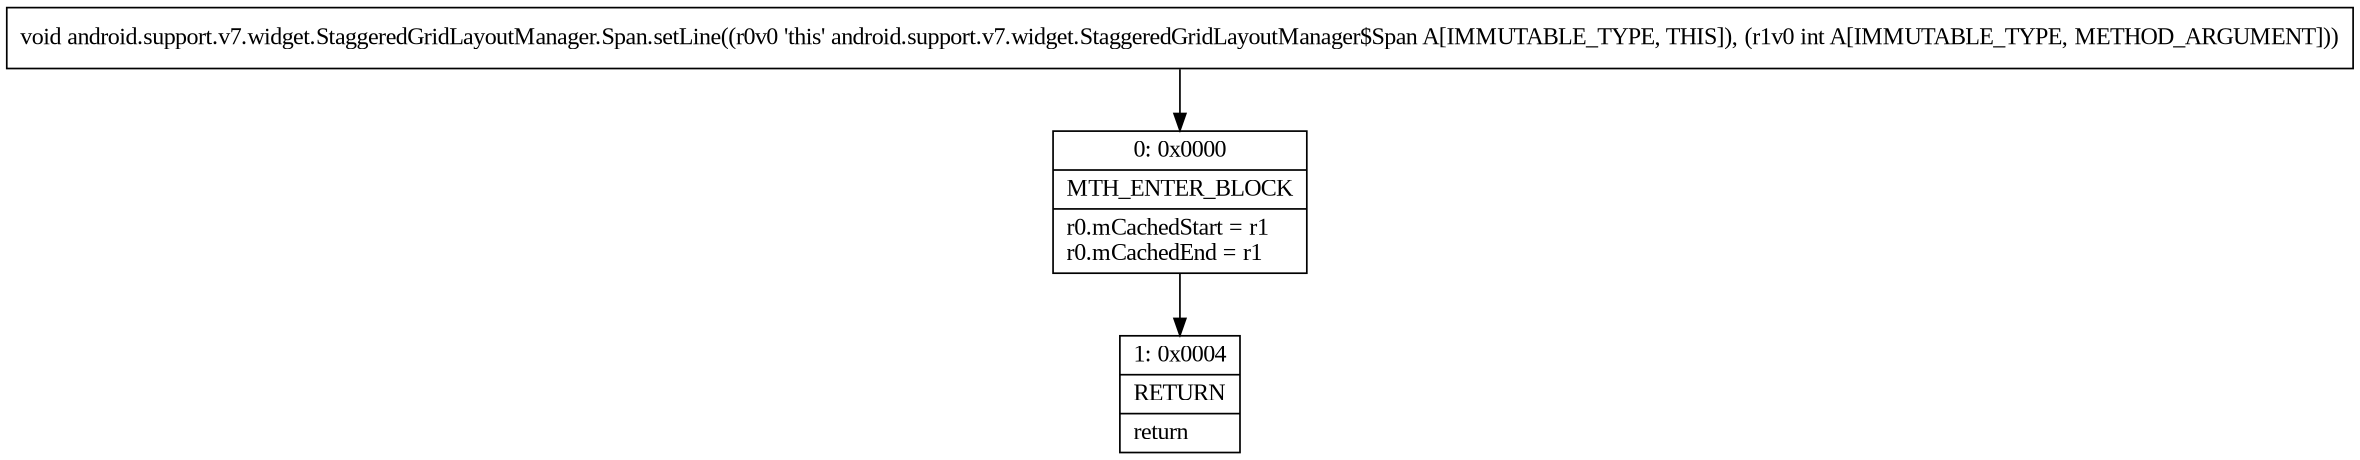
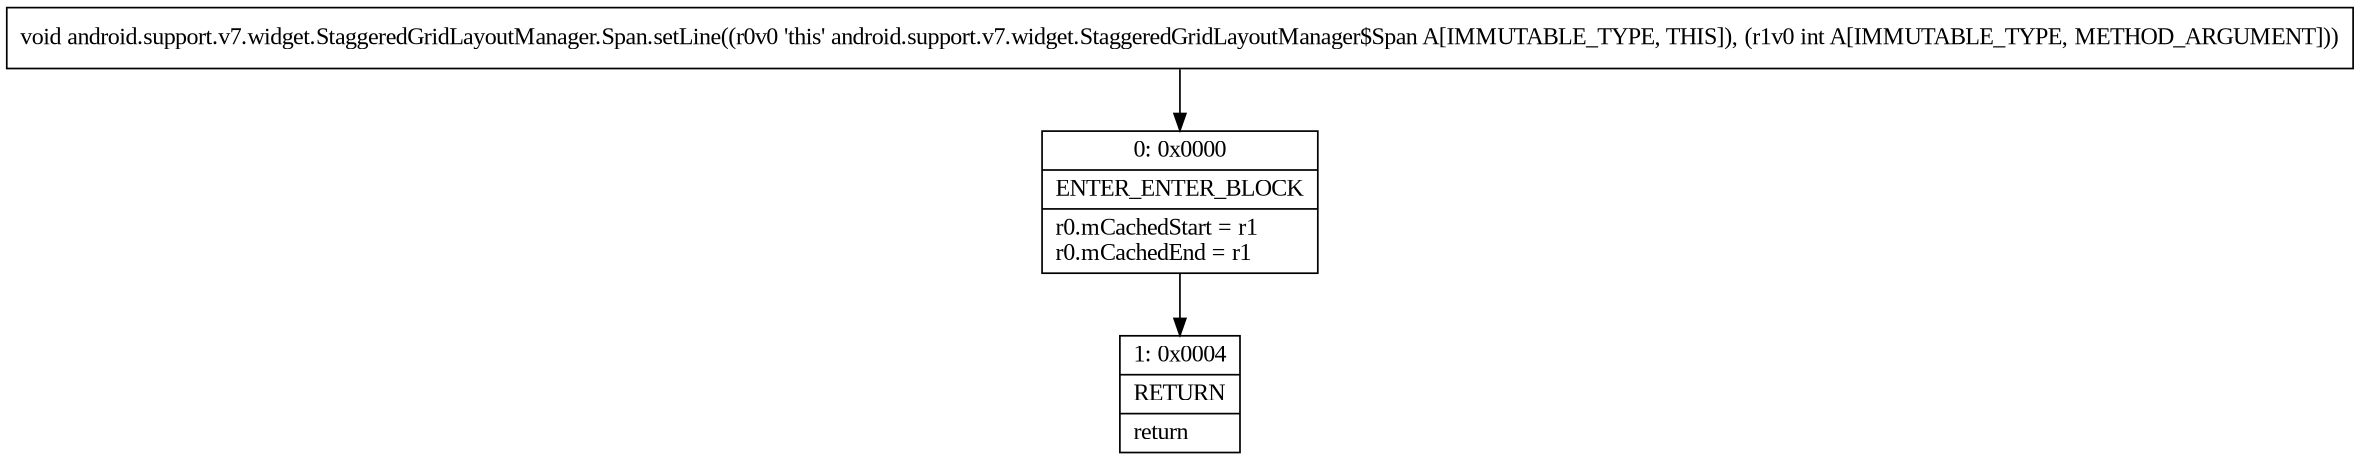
(1180, 189) -> (1180, 189)
